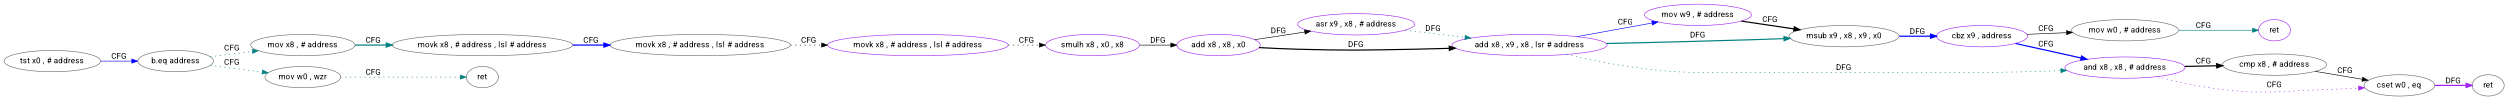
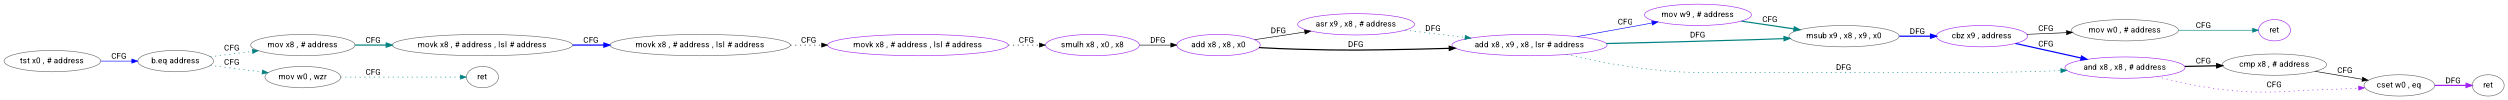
(1768, 25) -> (1768, 25)
